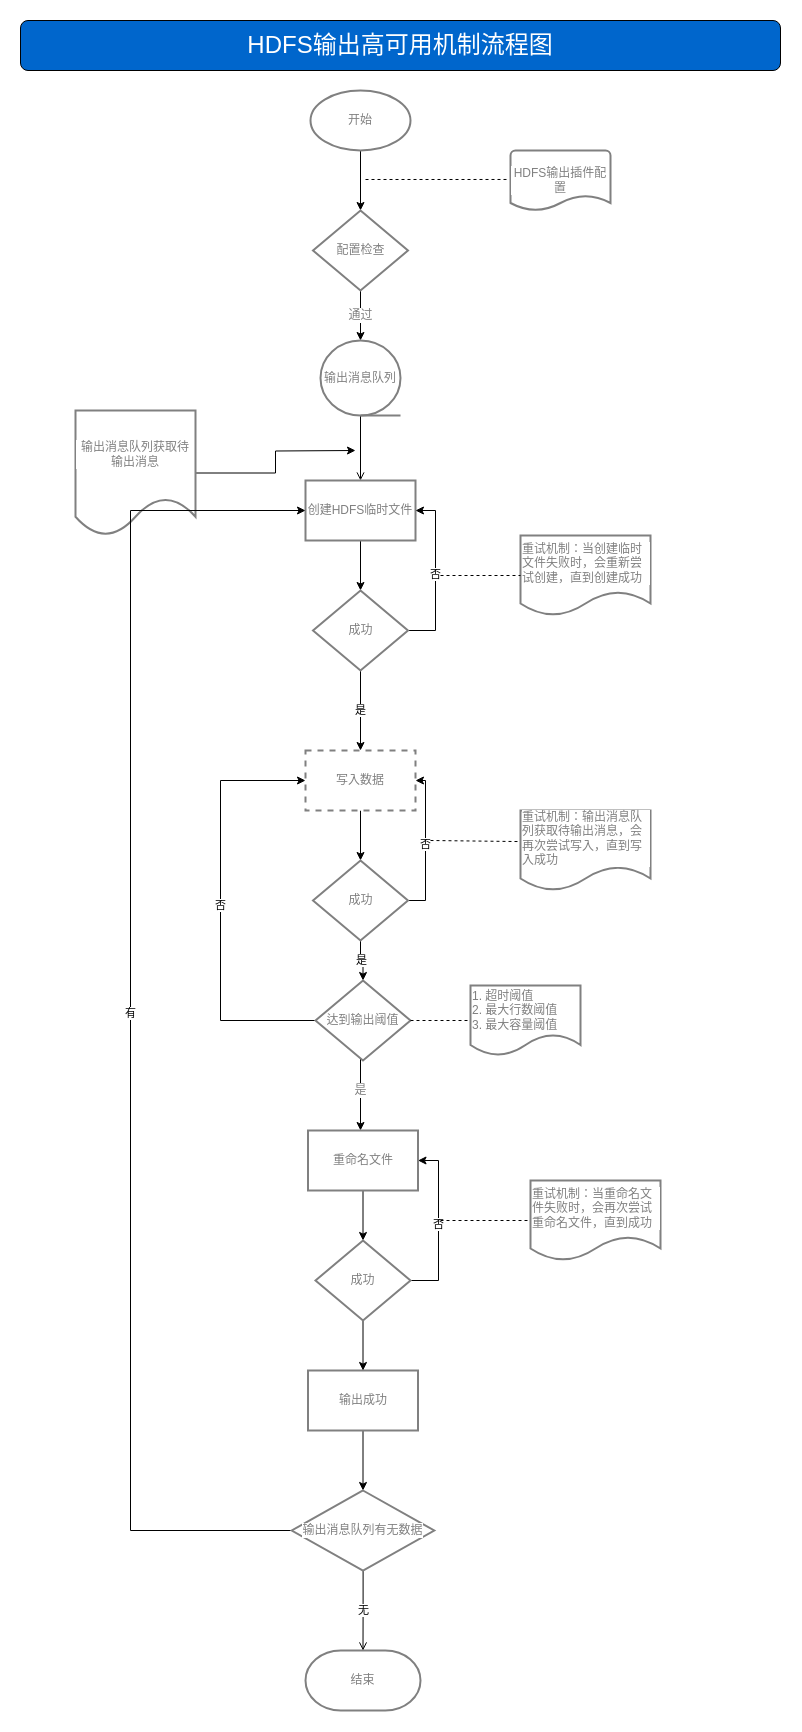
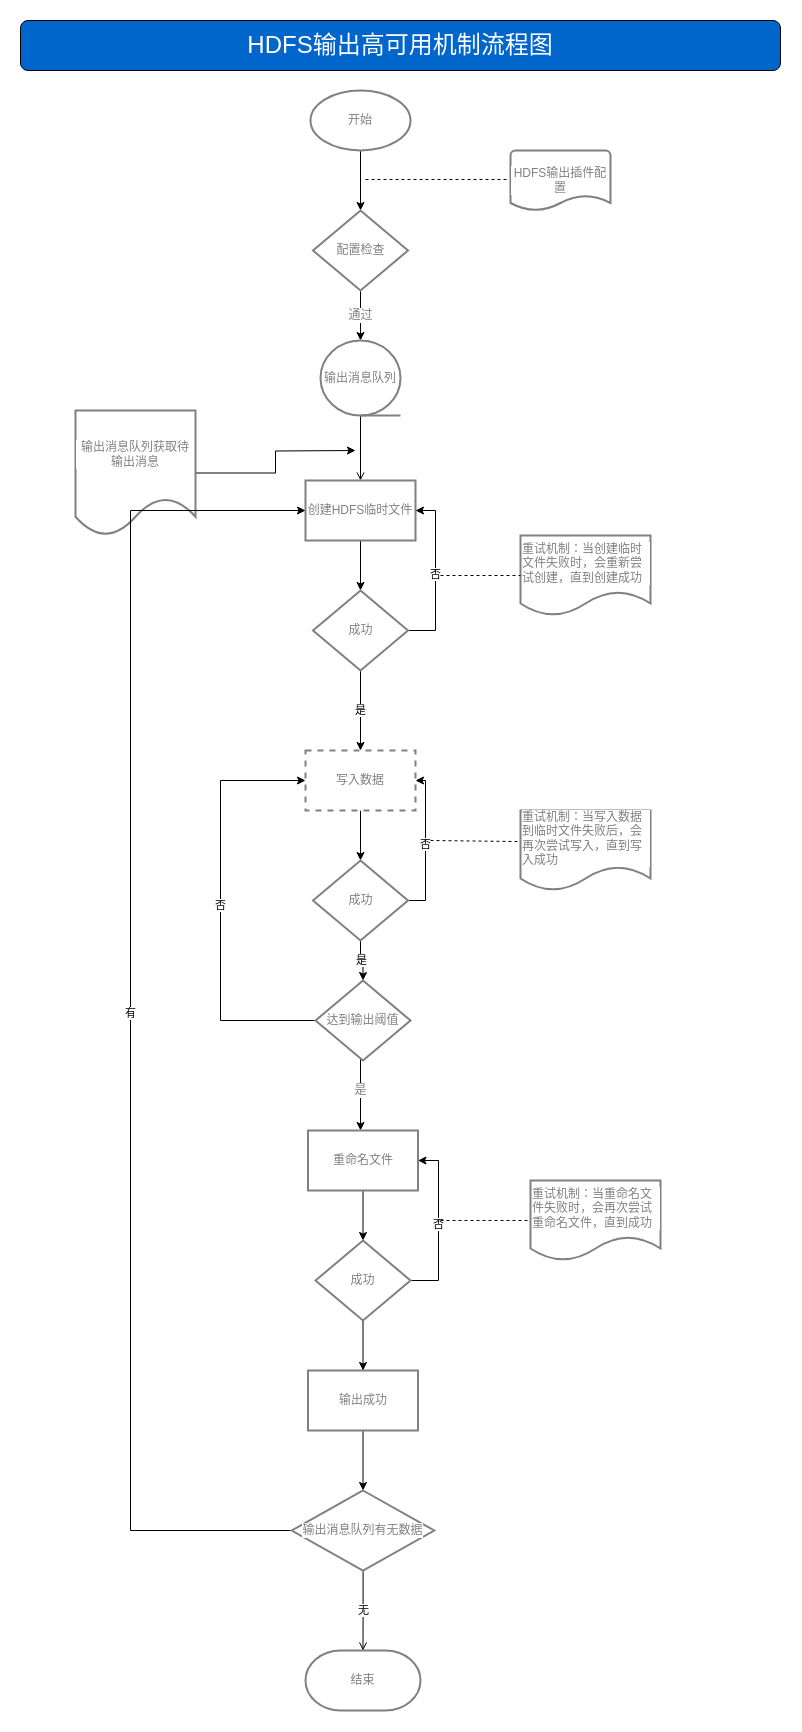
(587, 839) -> (587, 839)
(440, 1021) -> none
(526, 1021) -> none
